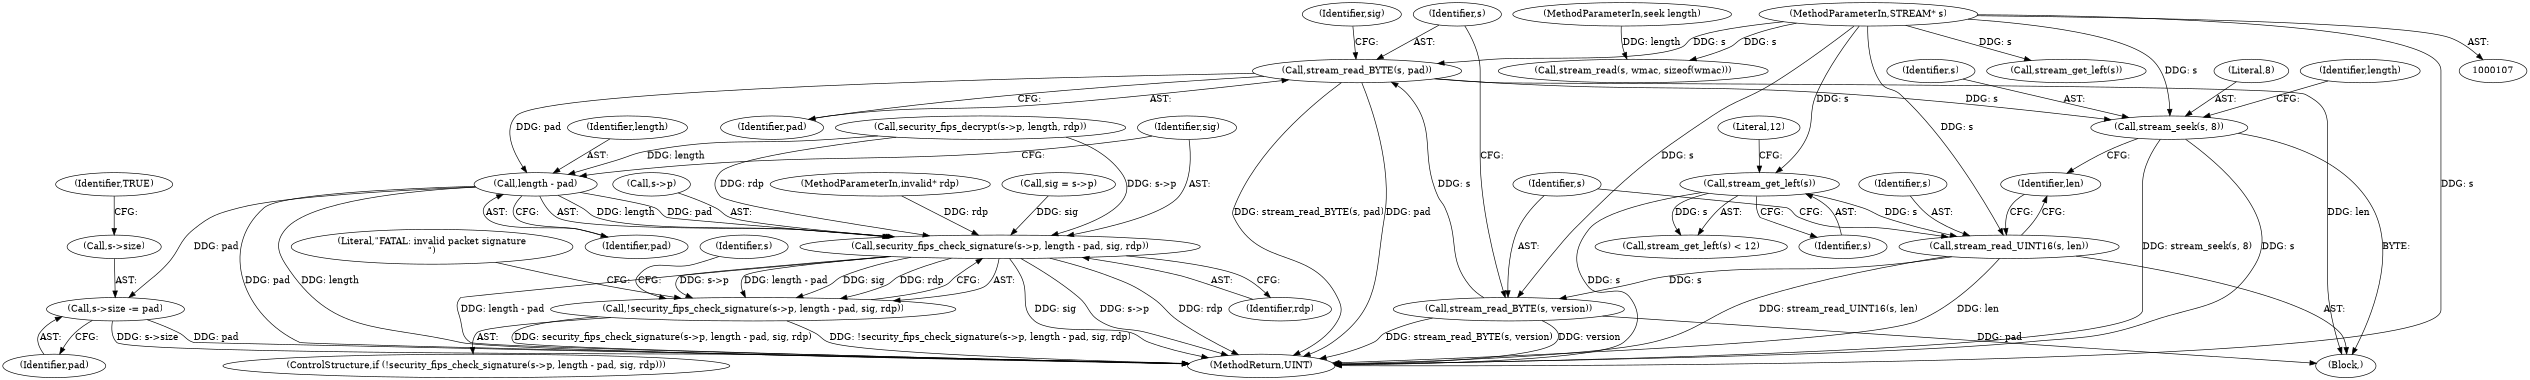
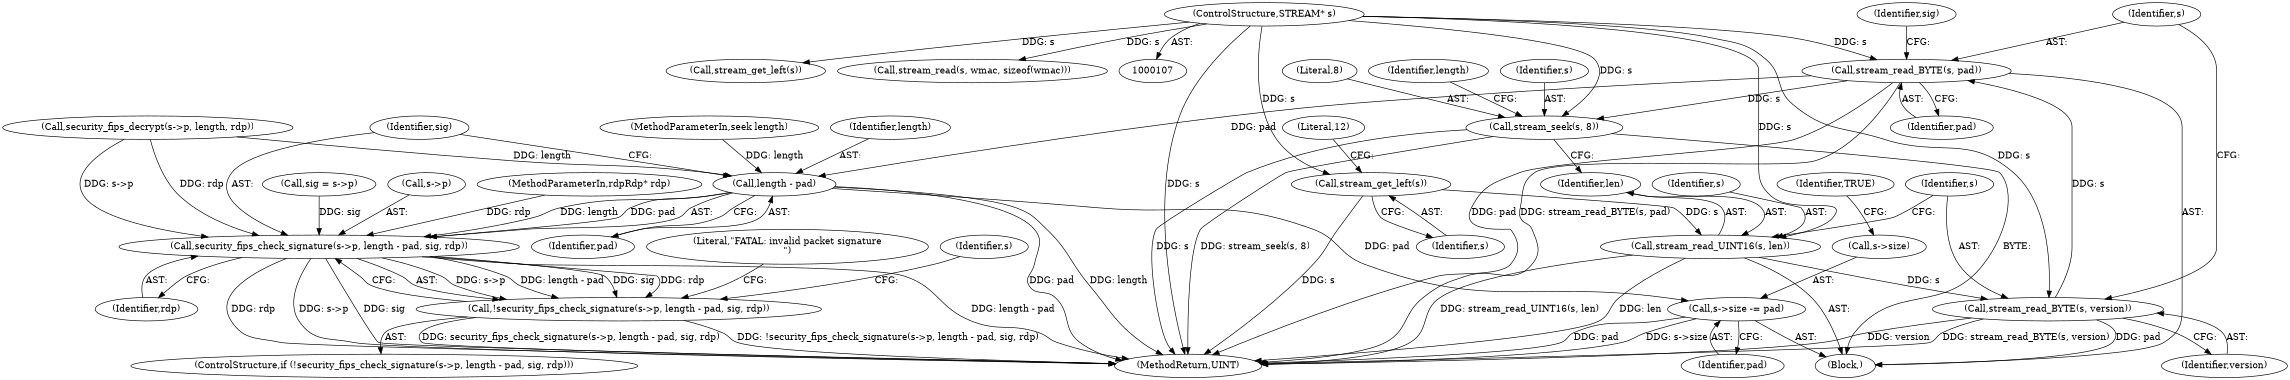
(1868, 14) -> (1264, 14)
(1622, 40) -> (739, 154)
(880, 184) -> (589, 184)
(2023, 213) -> (1778, 213)
(2055, 213) -> (1738, 213)
(2349, 213) -> (2194, 213)
(1691, 247) -> none
none -> (1787, 338)
none -> (2224, 366)
